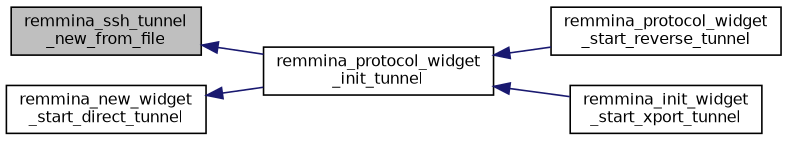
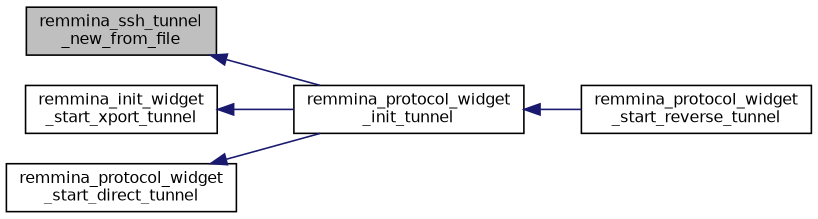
(540, 93) -> (264, 109)
(106, 109) -> (121, 188)
